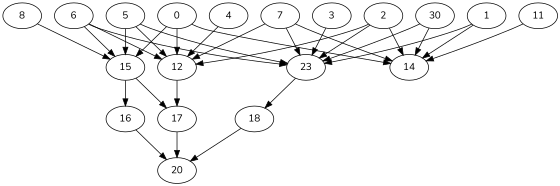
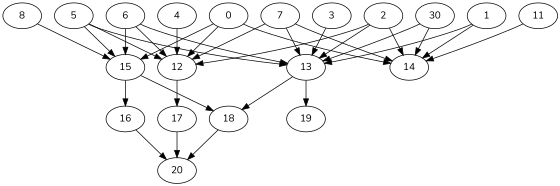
(306, 67) -> (306, 67)
(149, 91) -> (172, 91)
none -> (306, 119)
